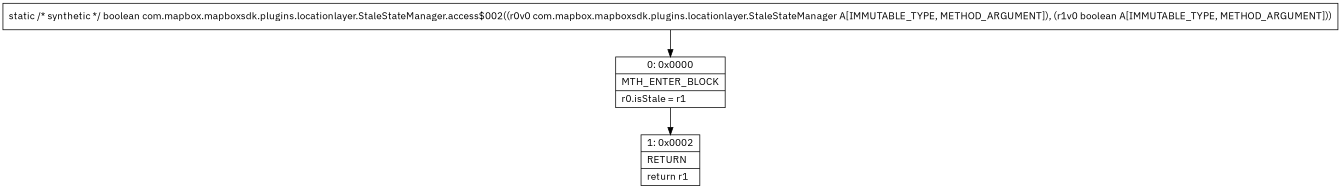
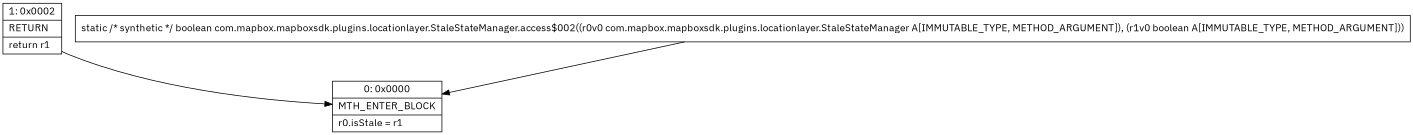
(670, 118) -> (191, 88)
